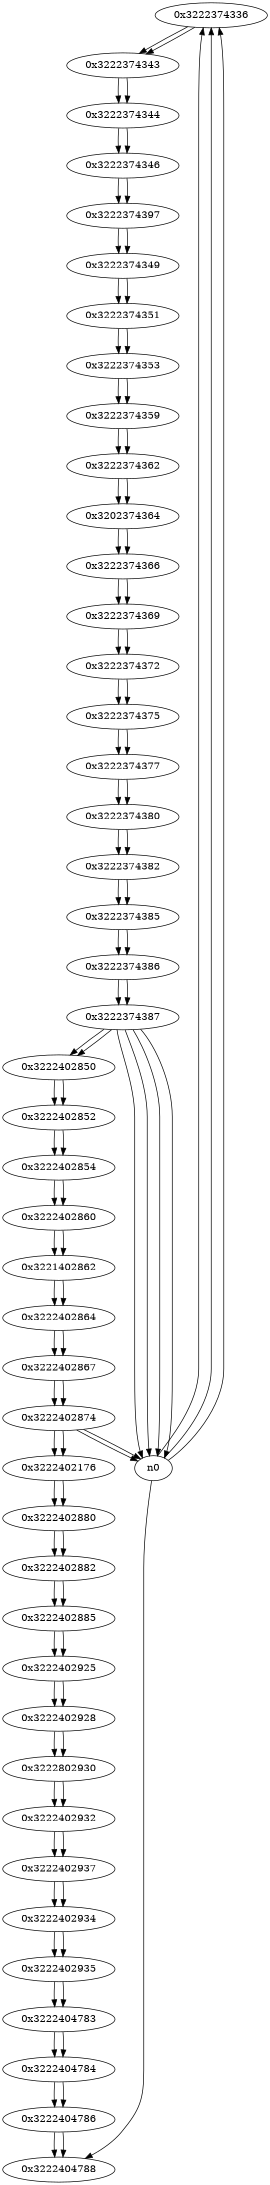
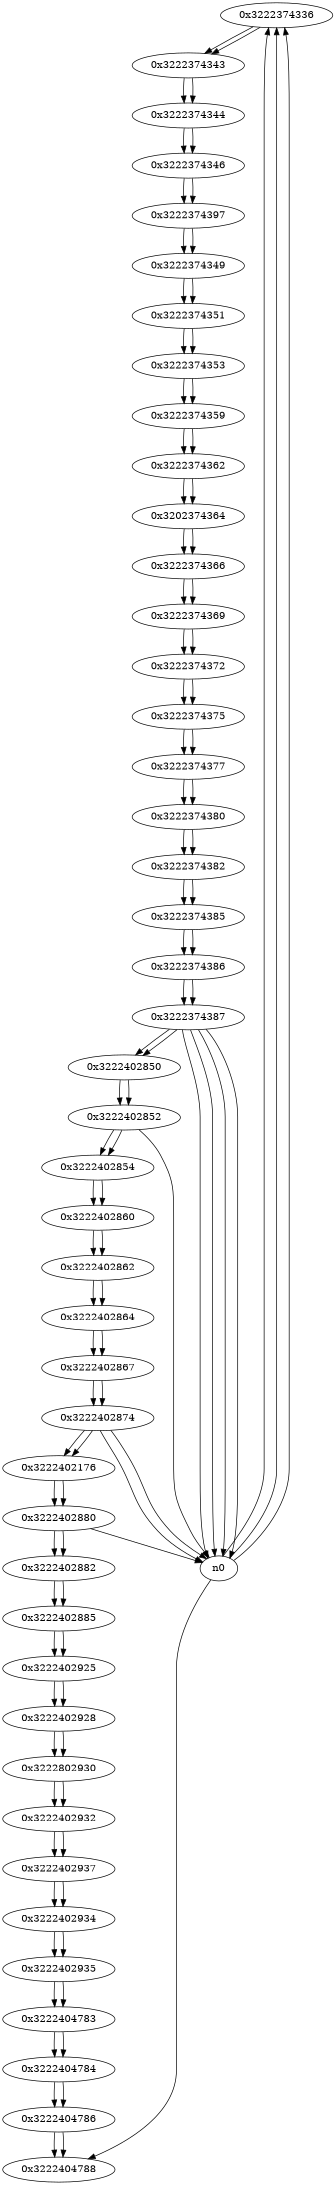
(59, 1268) -> (98, 1268)
none -> (174, 1339)
none -> (143, 1545)
